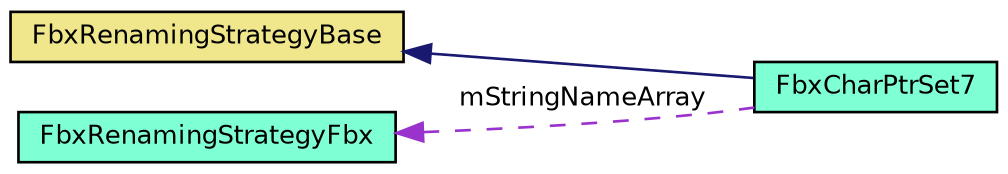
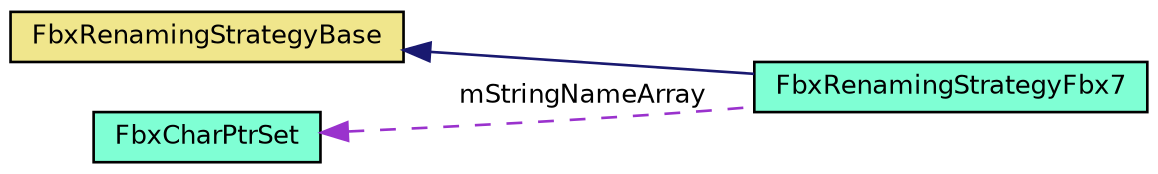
(876, 87) -> (951, 87)
(207, 137) -> (207, 137)
